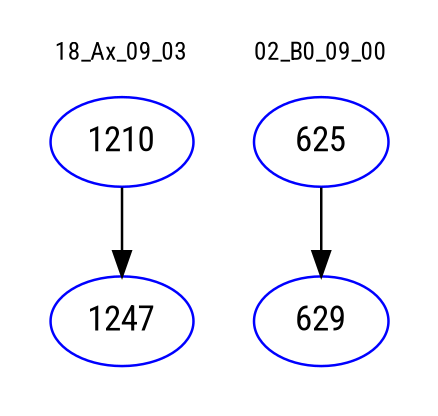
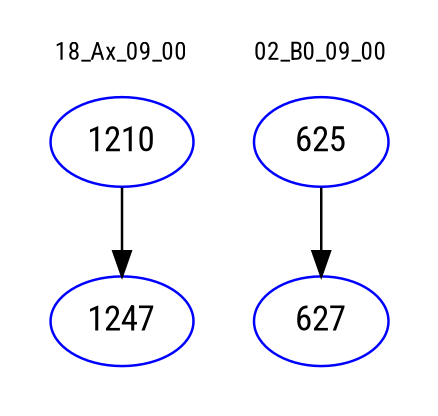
(122, 54) -> (122, 54)
(321, 321) -> (321, 321)
